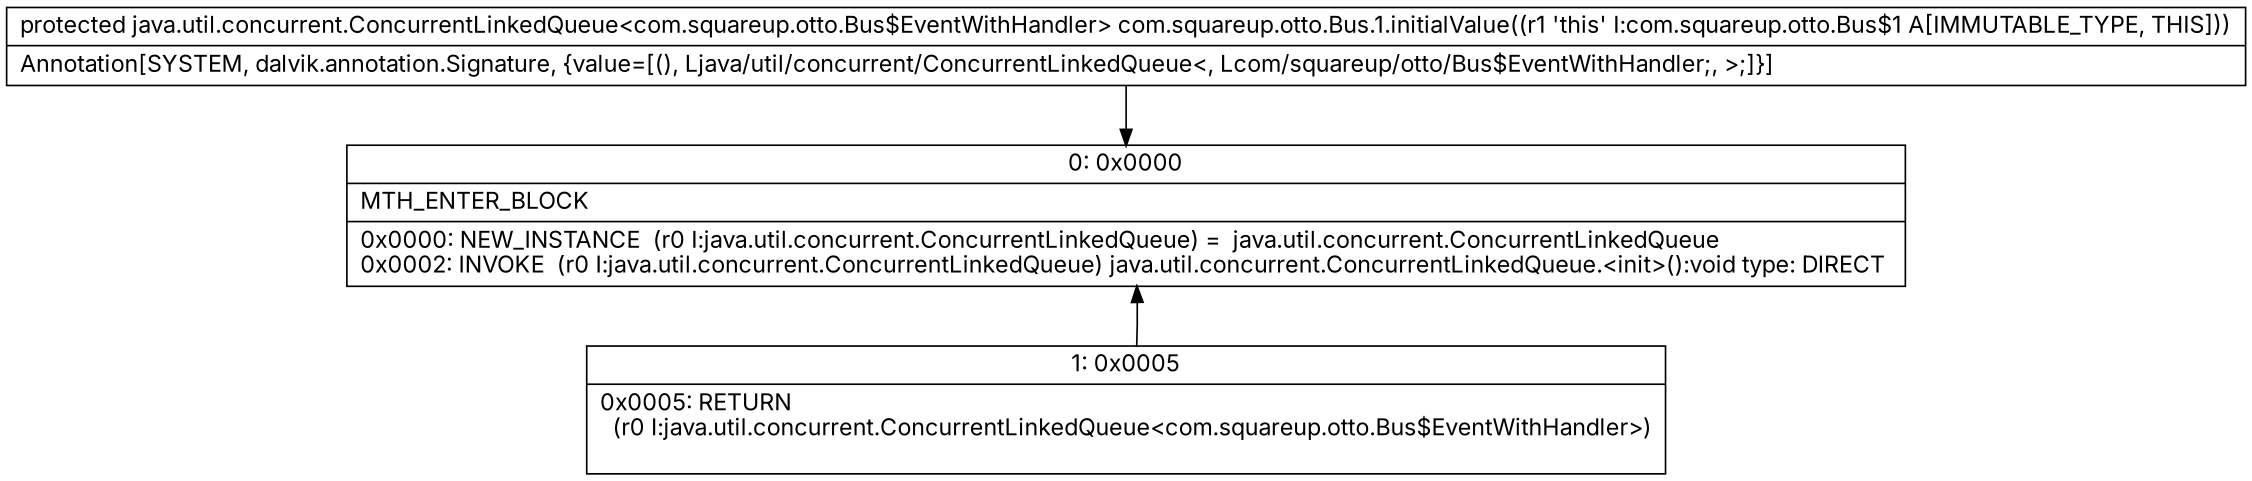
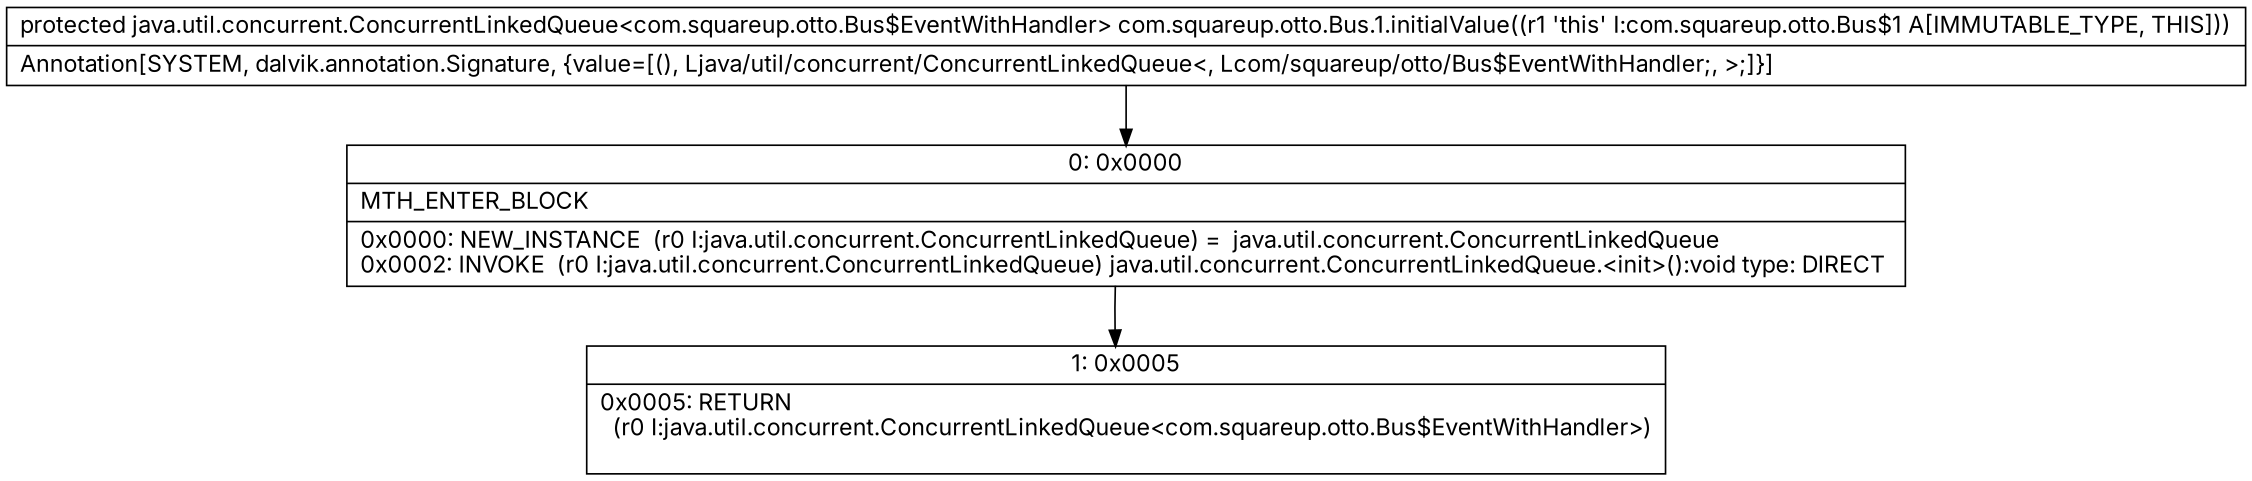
(1137, 325) -> (1115, 308)
